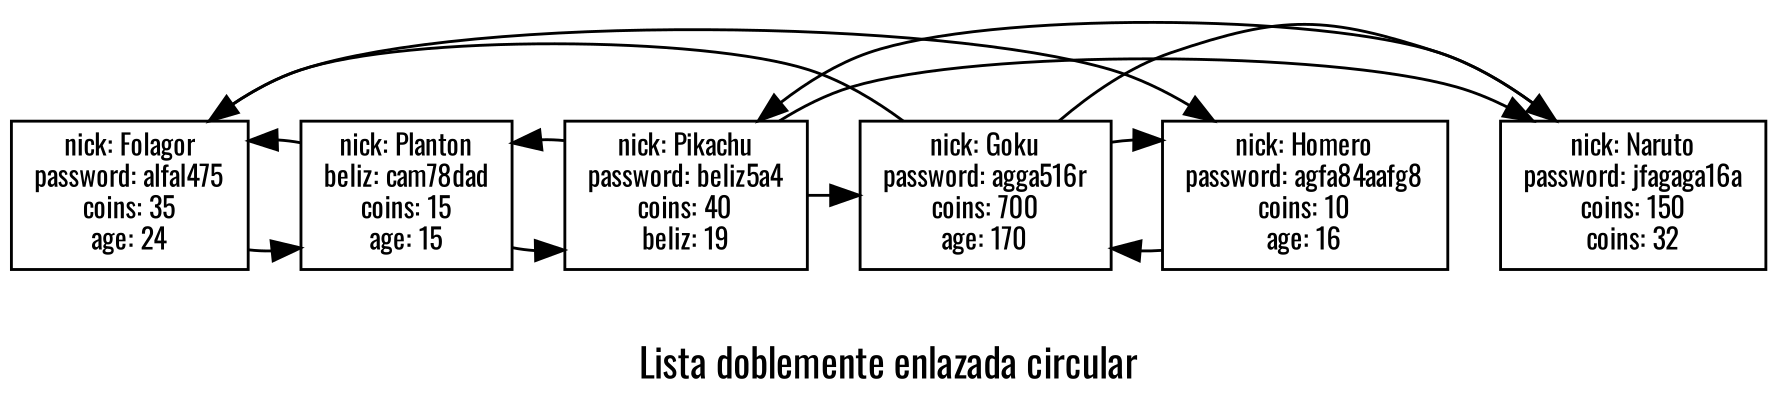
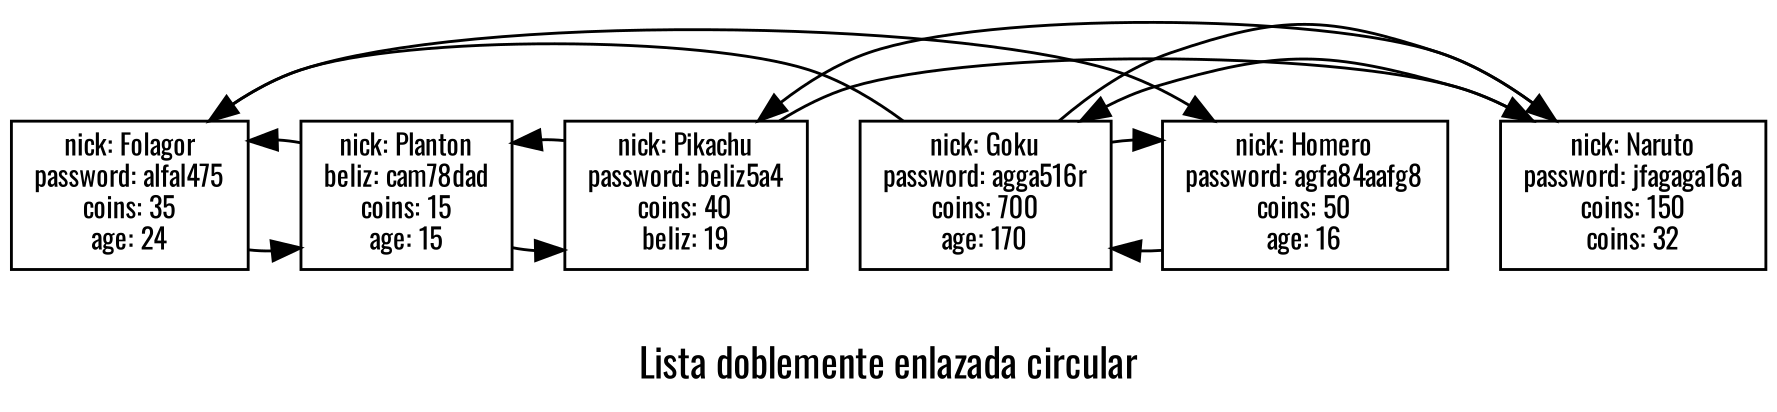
(819, 195) -> (1321, 60)
(1305, 195) -> (1305, 195)
